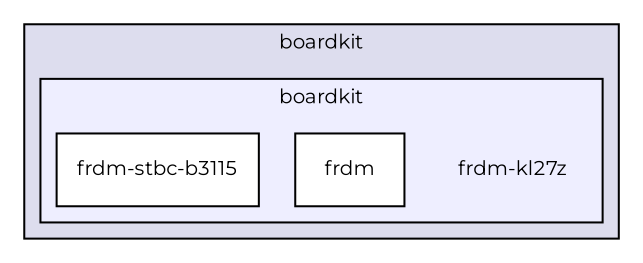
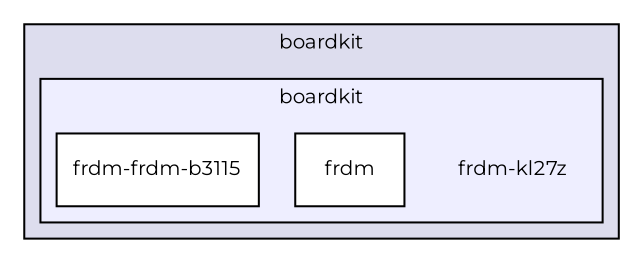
(158, 170) -> (158, 170)
